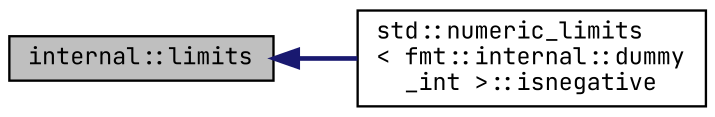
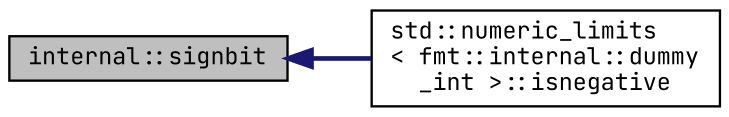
(141, 58) -> (148, 58)
